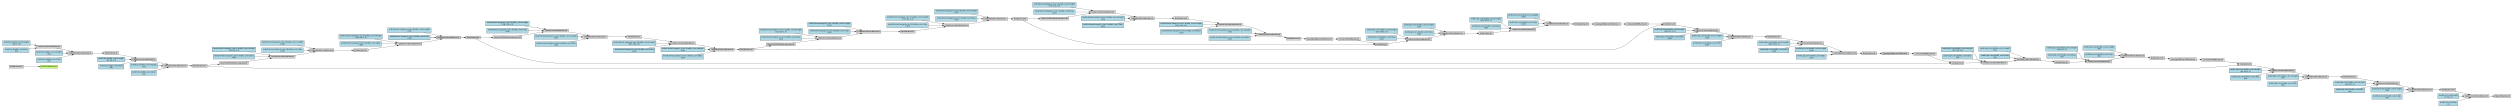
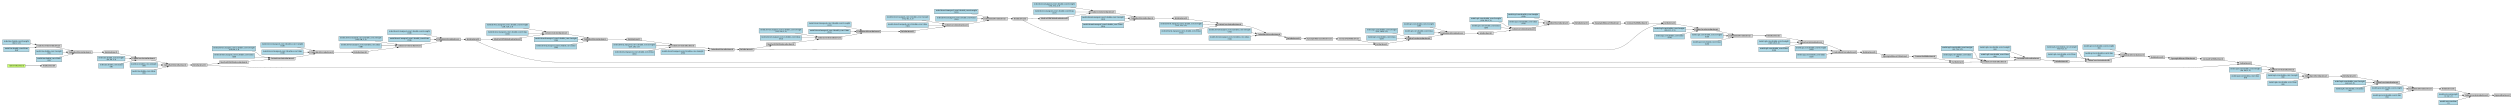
(683, 57) -> none
(31, 67) -> (33, 66)
